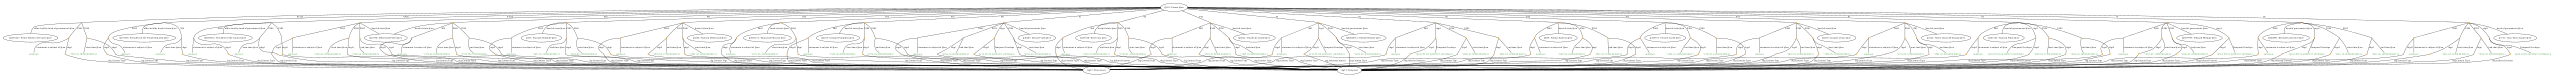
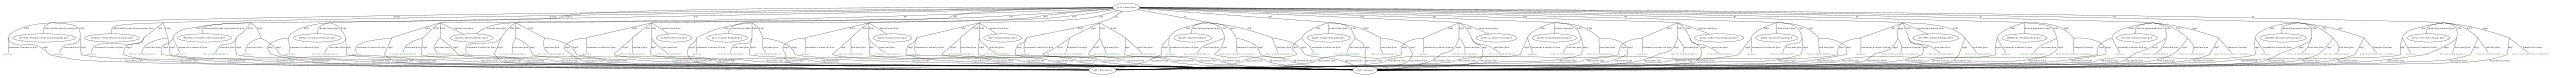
none -> (215, 54)
